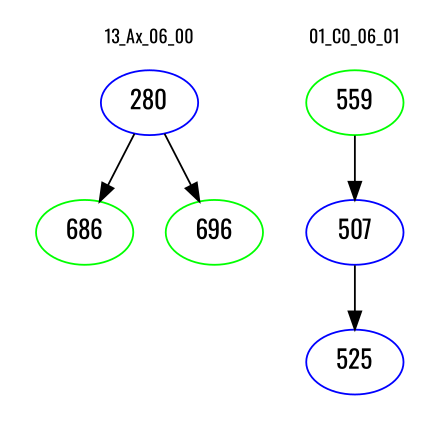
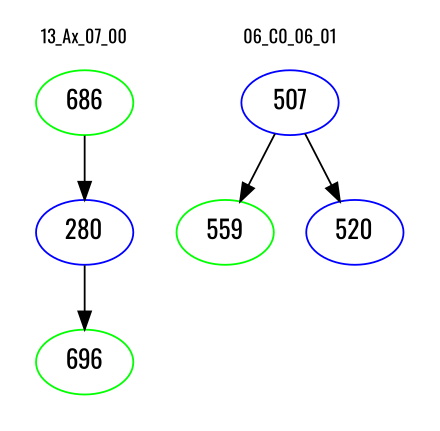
(150, 39) -> (85, 39)
(355, 39) -> (290, 39)
(121, 159) -> (85, 159)
(355, 159) -> (262, 159)
(355, 362) -> (355, 232)
